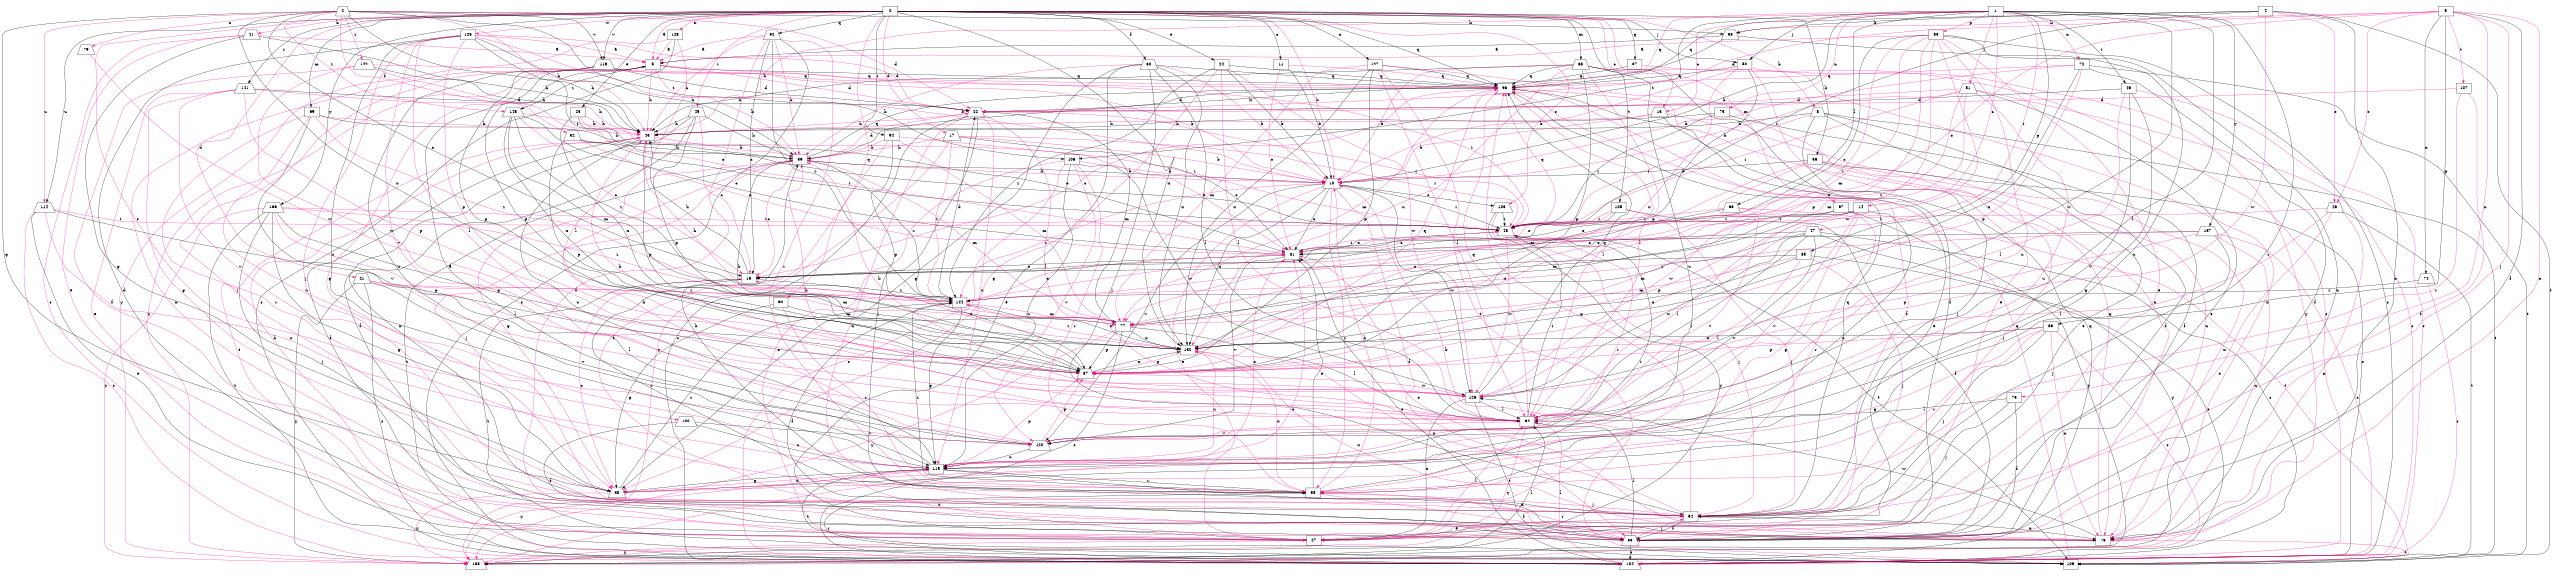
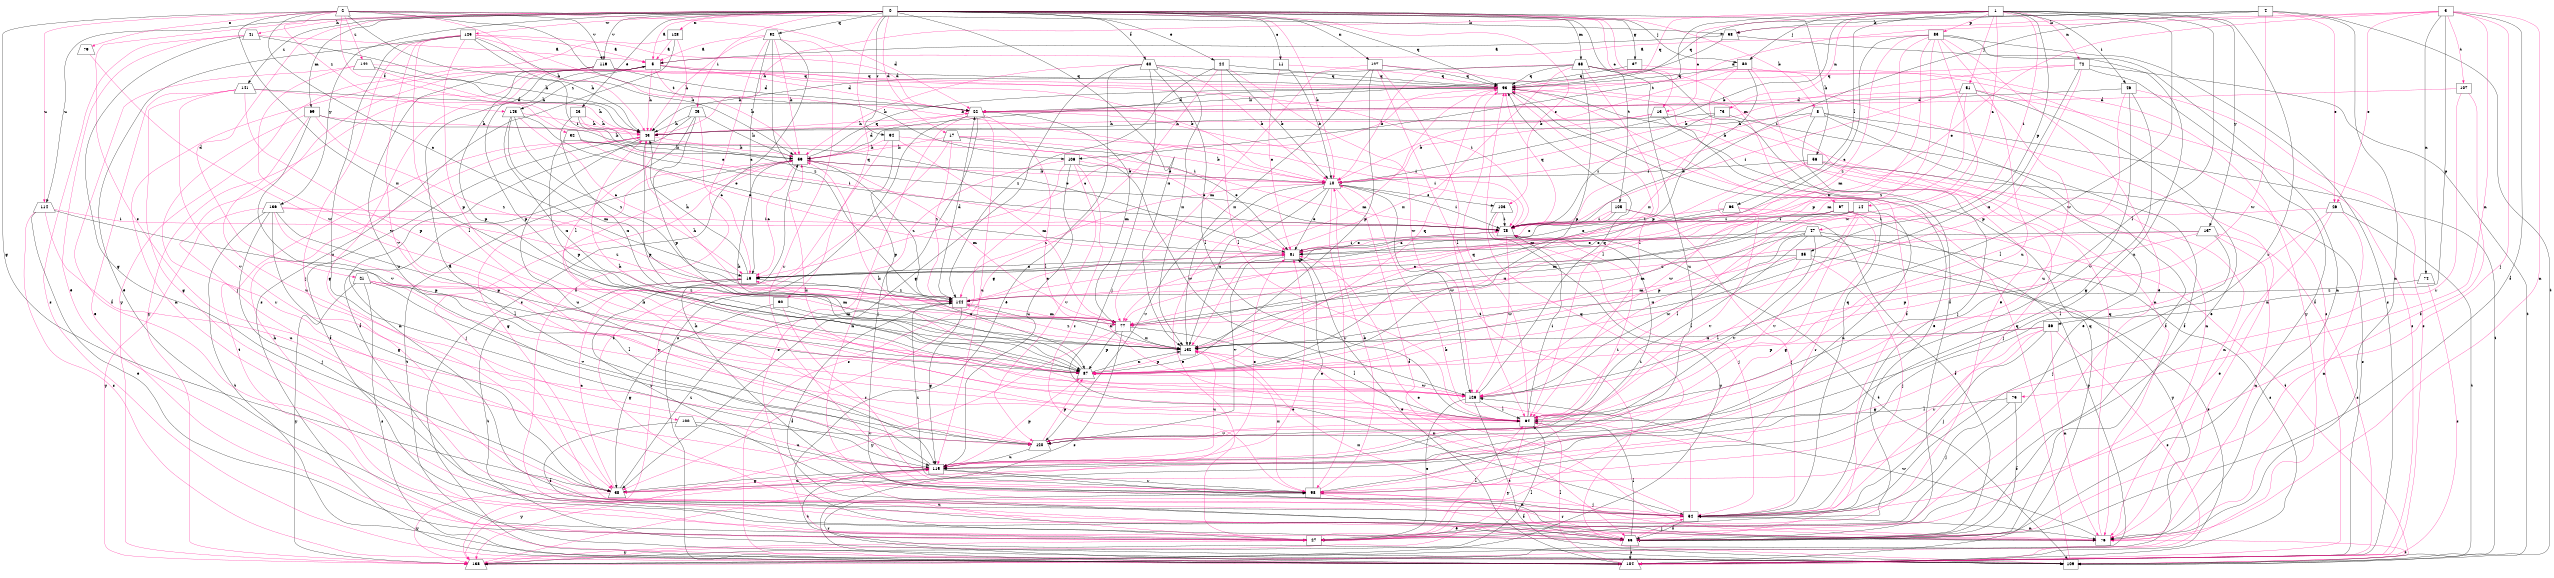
(124, 291) -> (124, 291)
